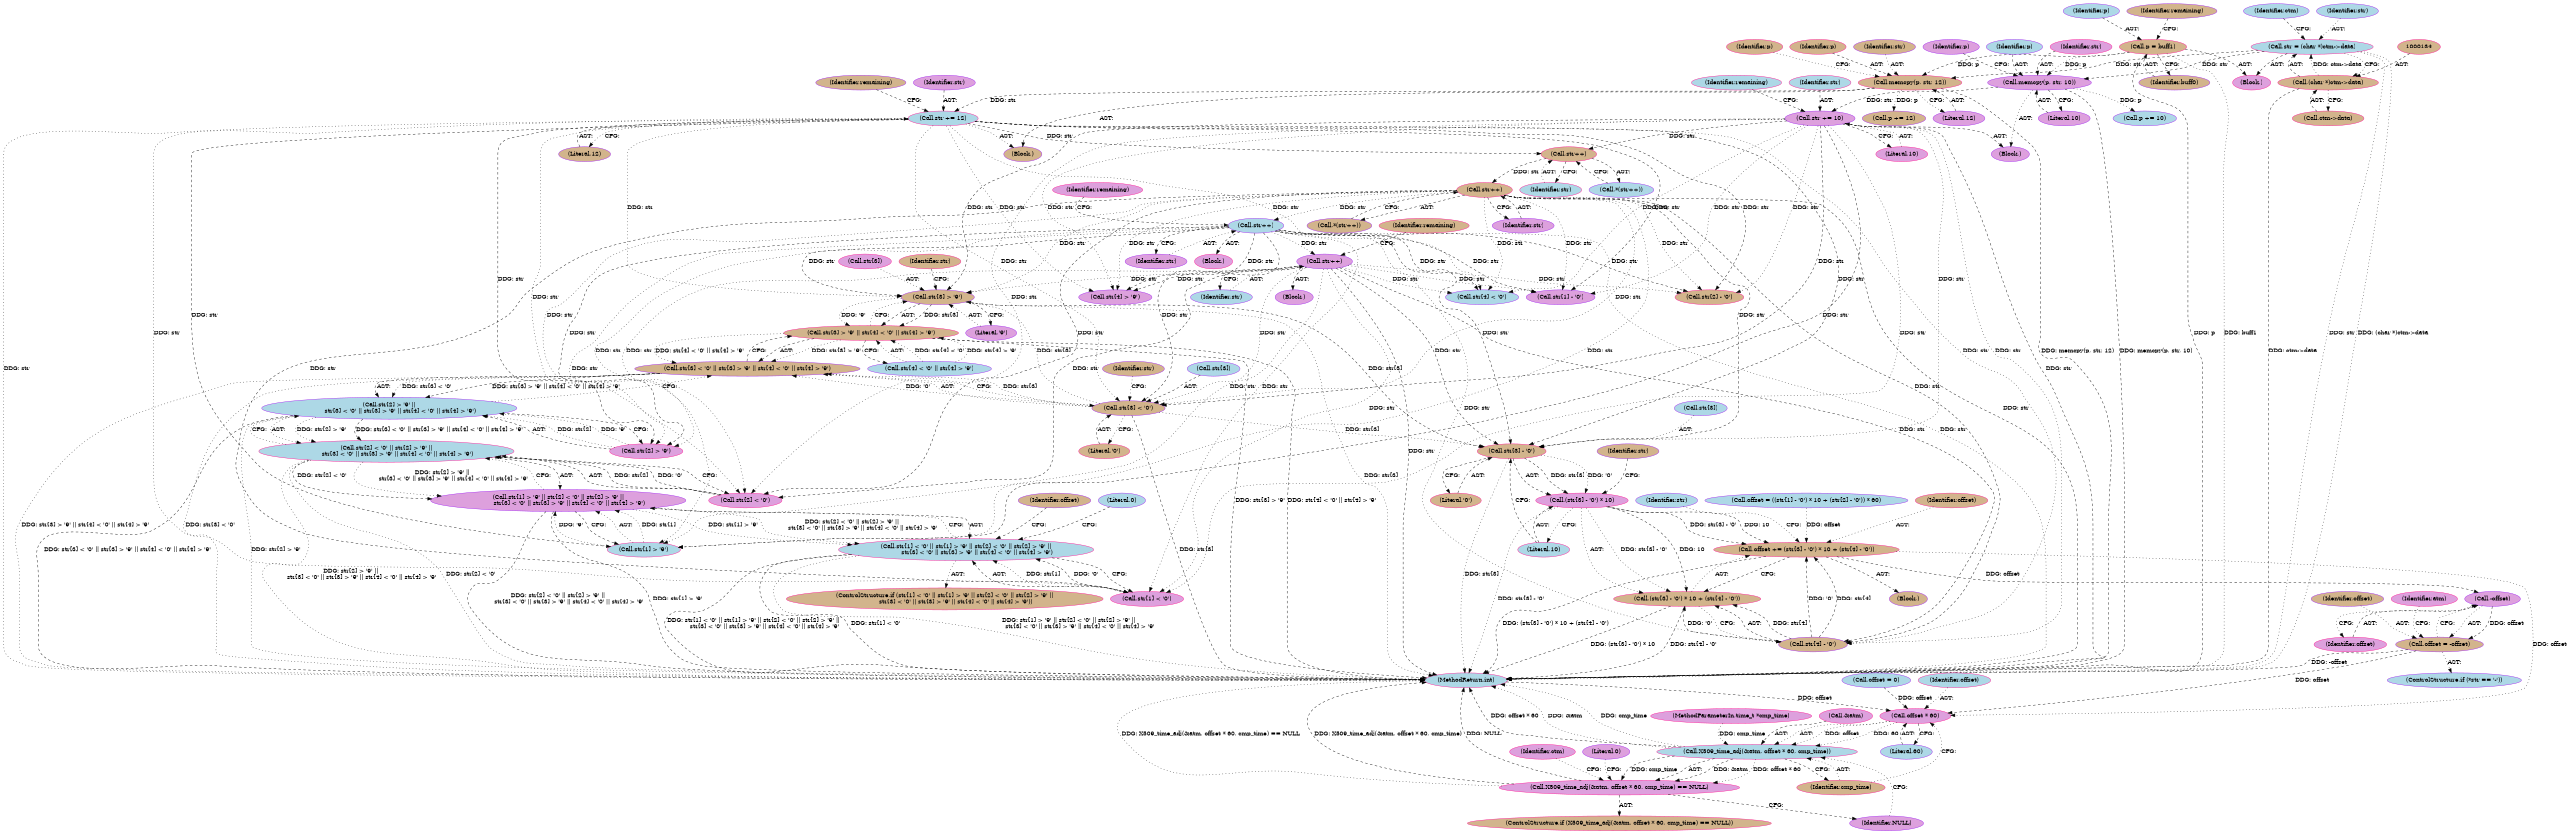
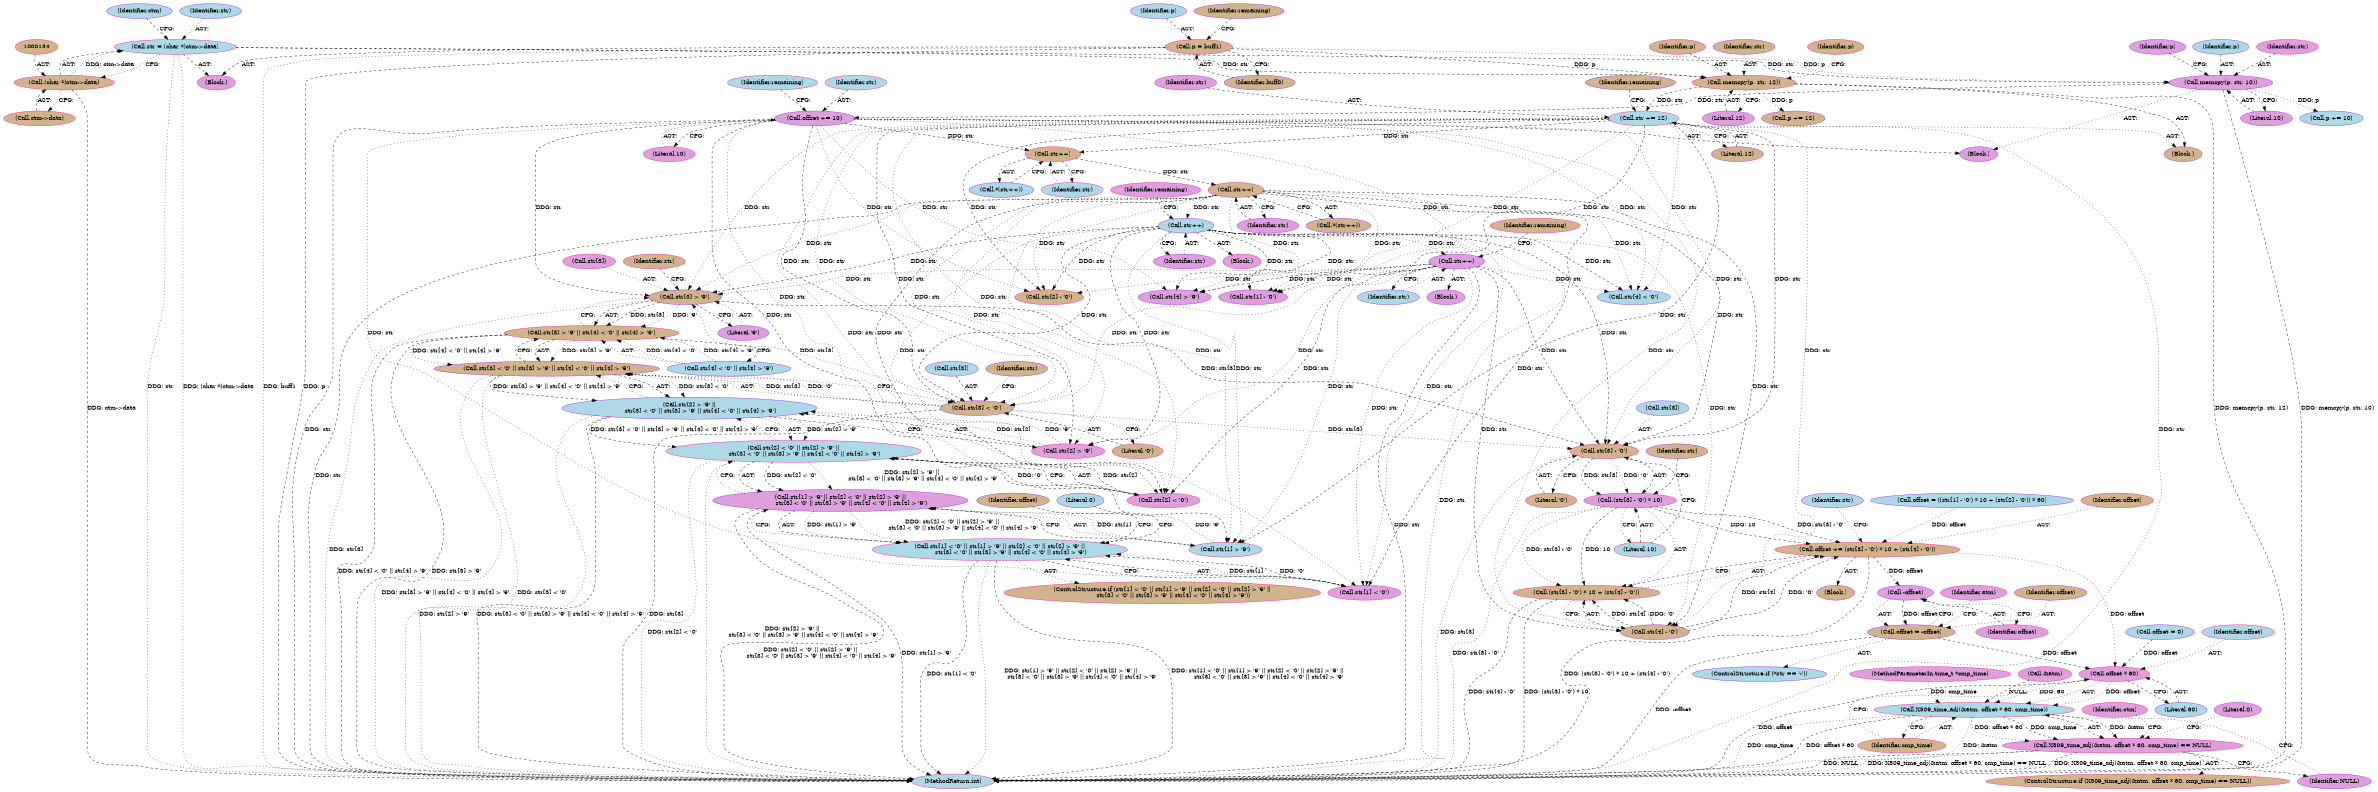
(1820, 118) -> (814, 118)
(1697, 692) -> (1720, 761)
(1783, 734) -> (2019, 692)
